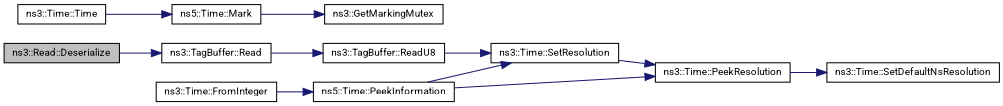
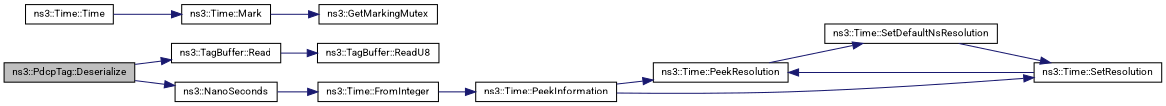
(216, 14) -> (226, 14)
(62, 53) -> (69, 72)
(463, 53) -> (1000, 52)
none -> (226, 92)
(384, 92) -> (546, 92)
